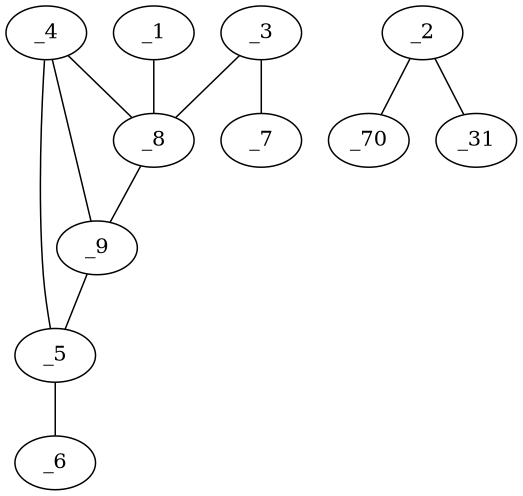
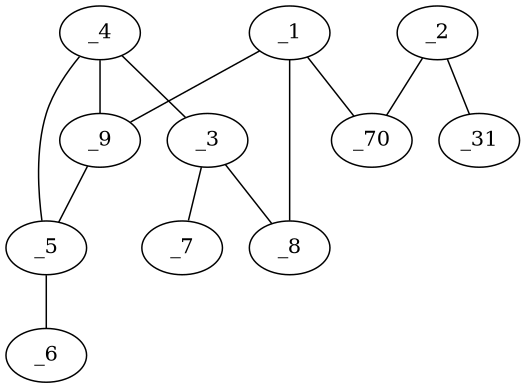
(100, 86) -> (154, 86)
none -> (331, 87)
(125, 194) -> (195, 86)
